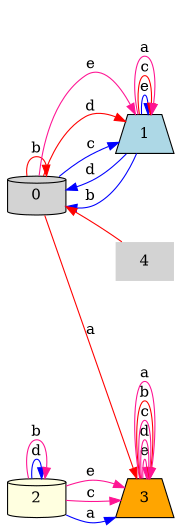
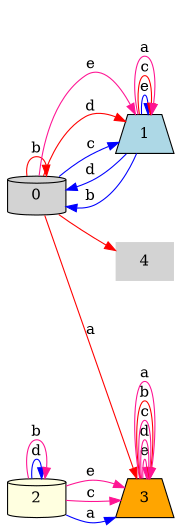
(99, 226) -> (82, 230)
